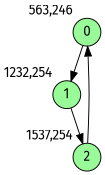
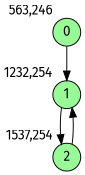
(89, 100) -> (73, 131)
